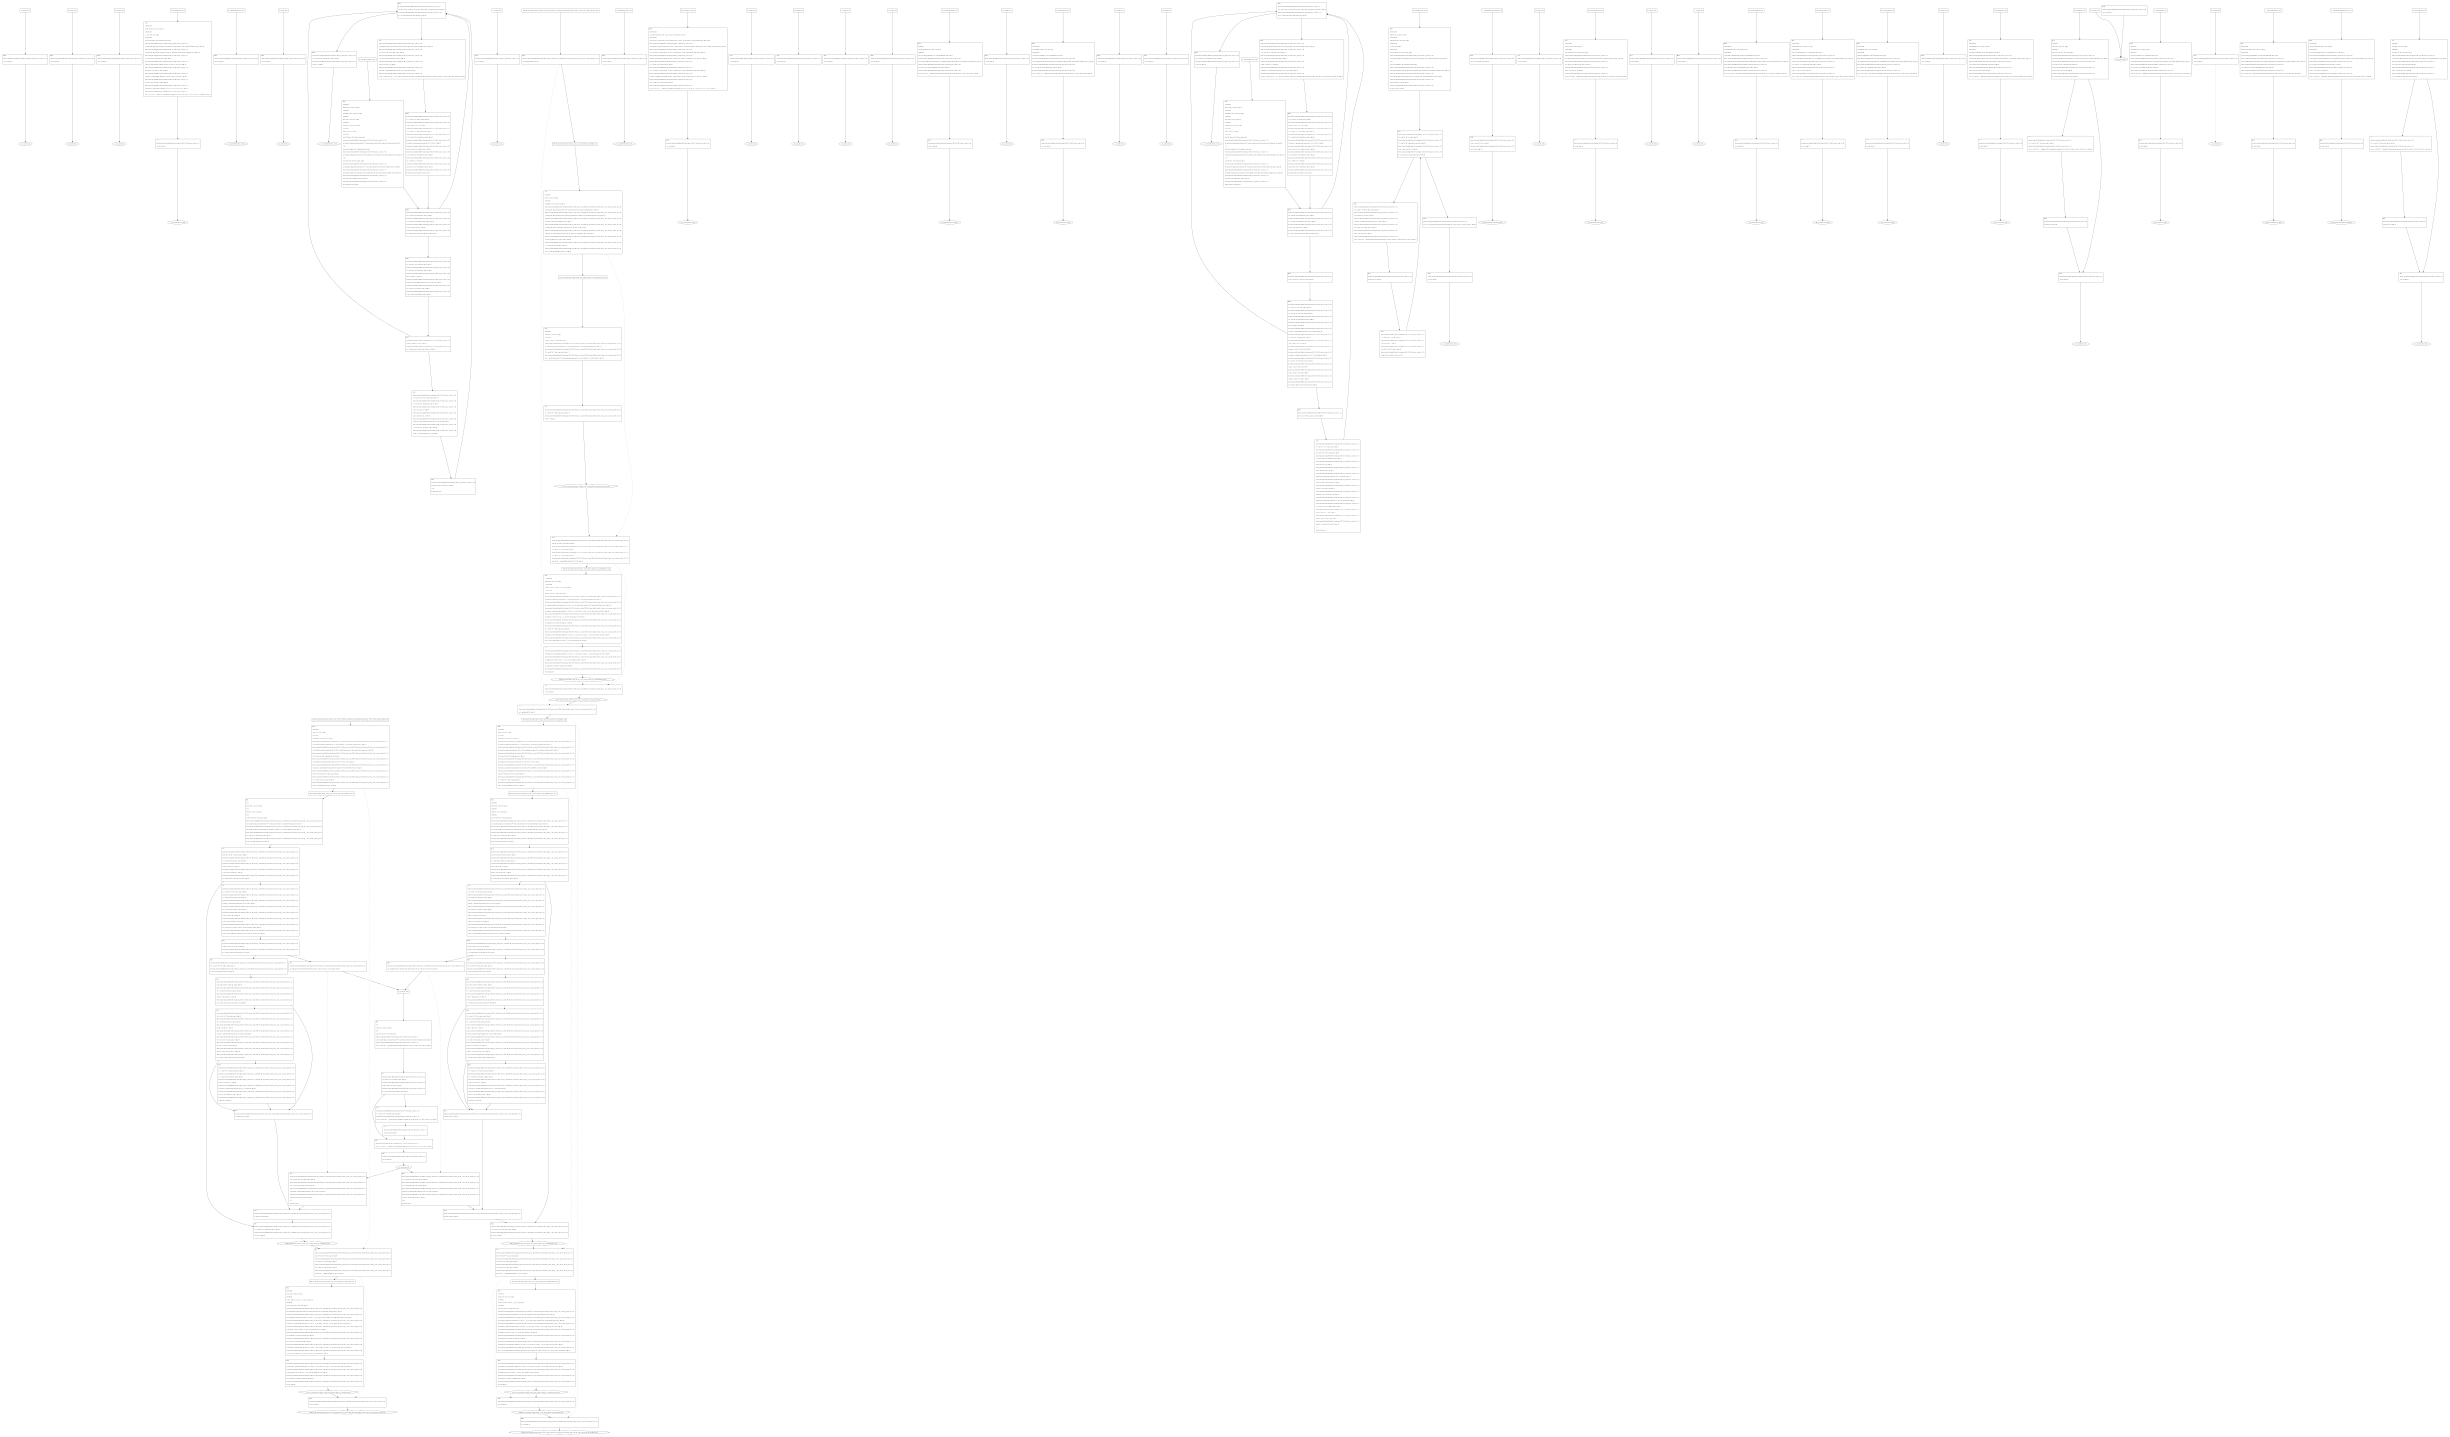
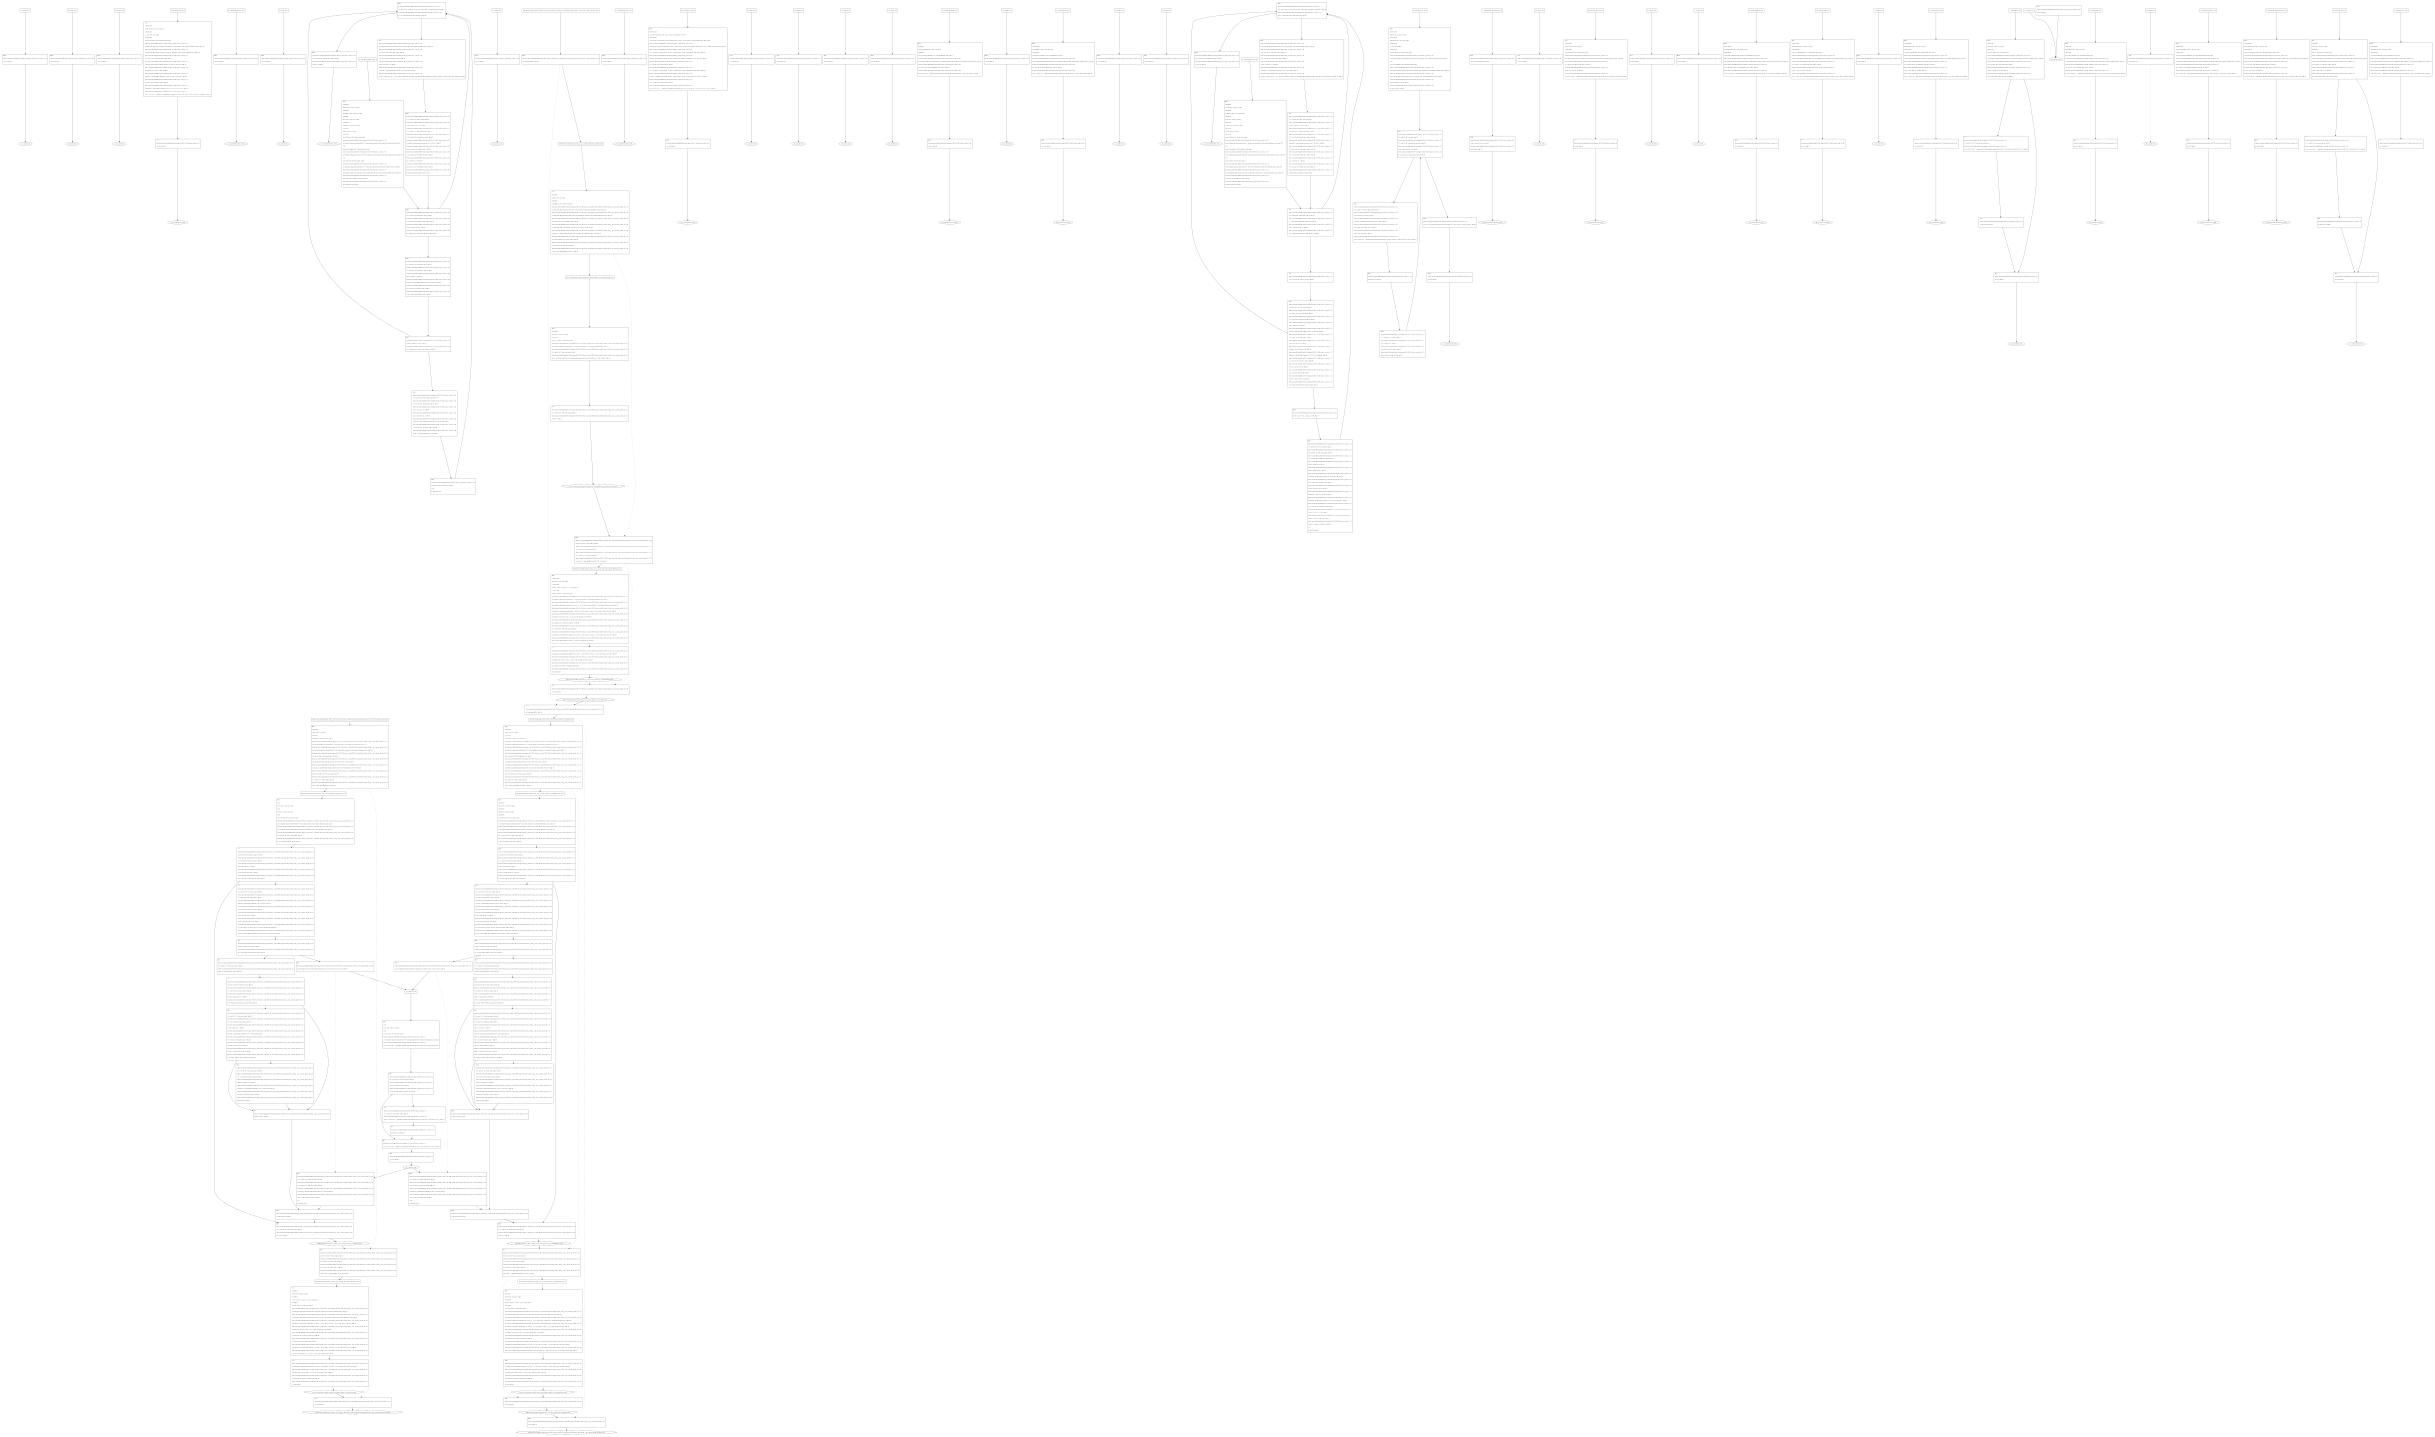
(1888, 222) -> none
